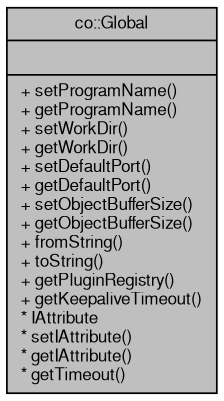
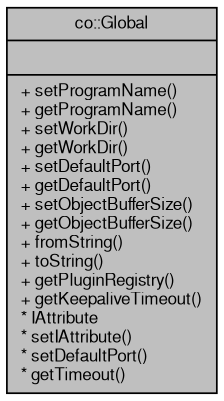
(77, 356) -> (84, 356)
